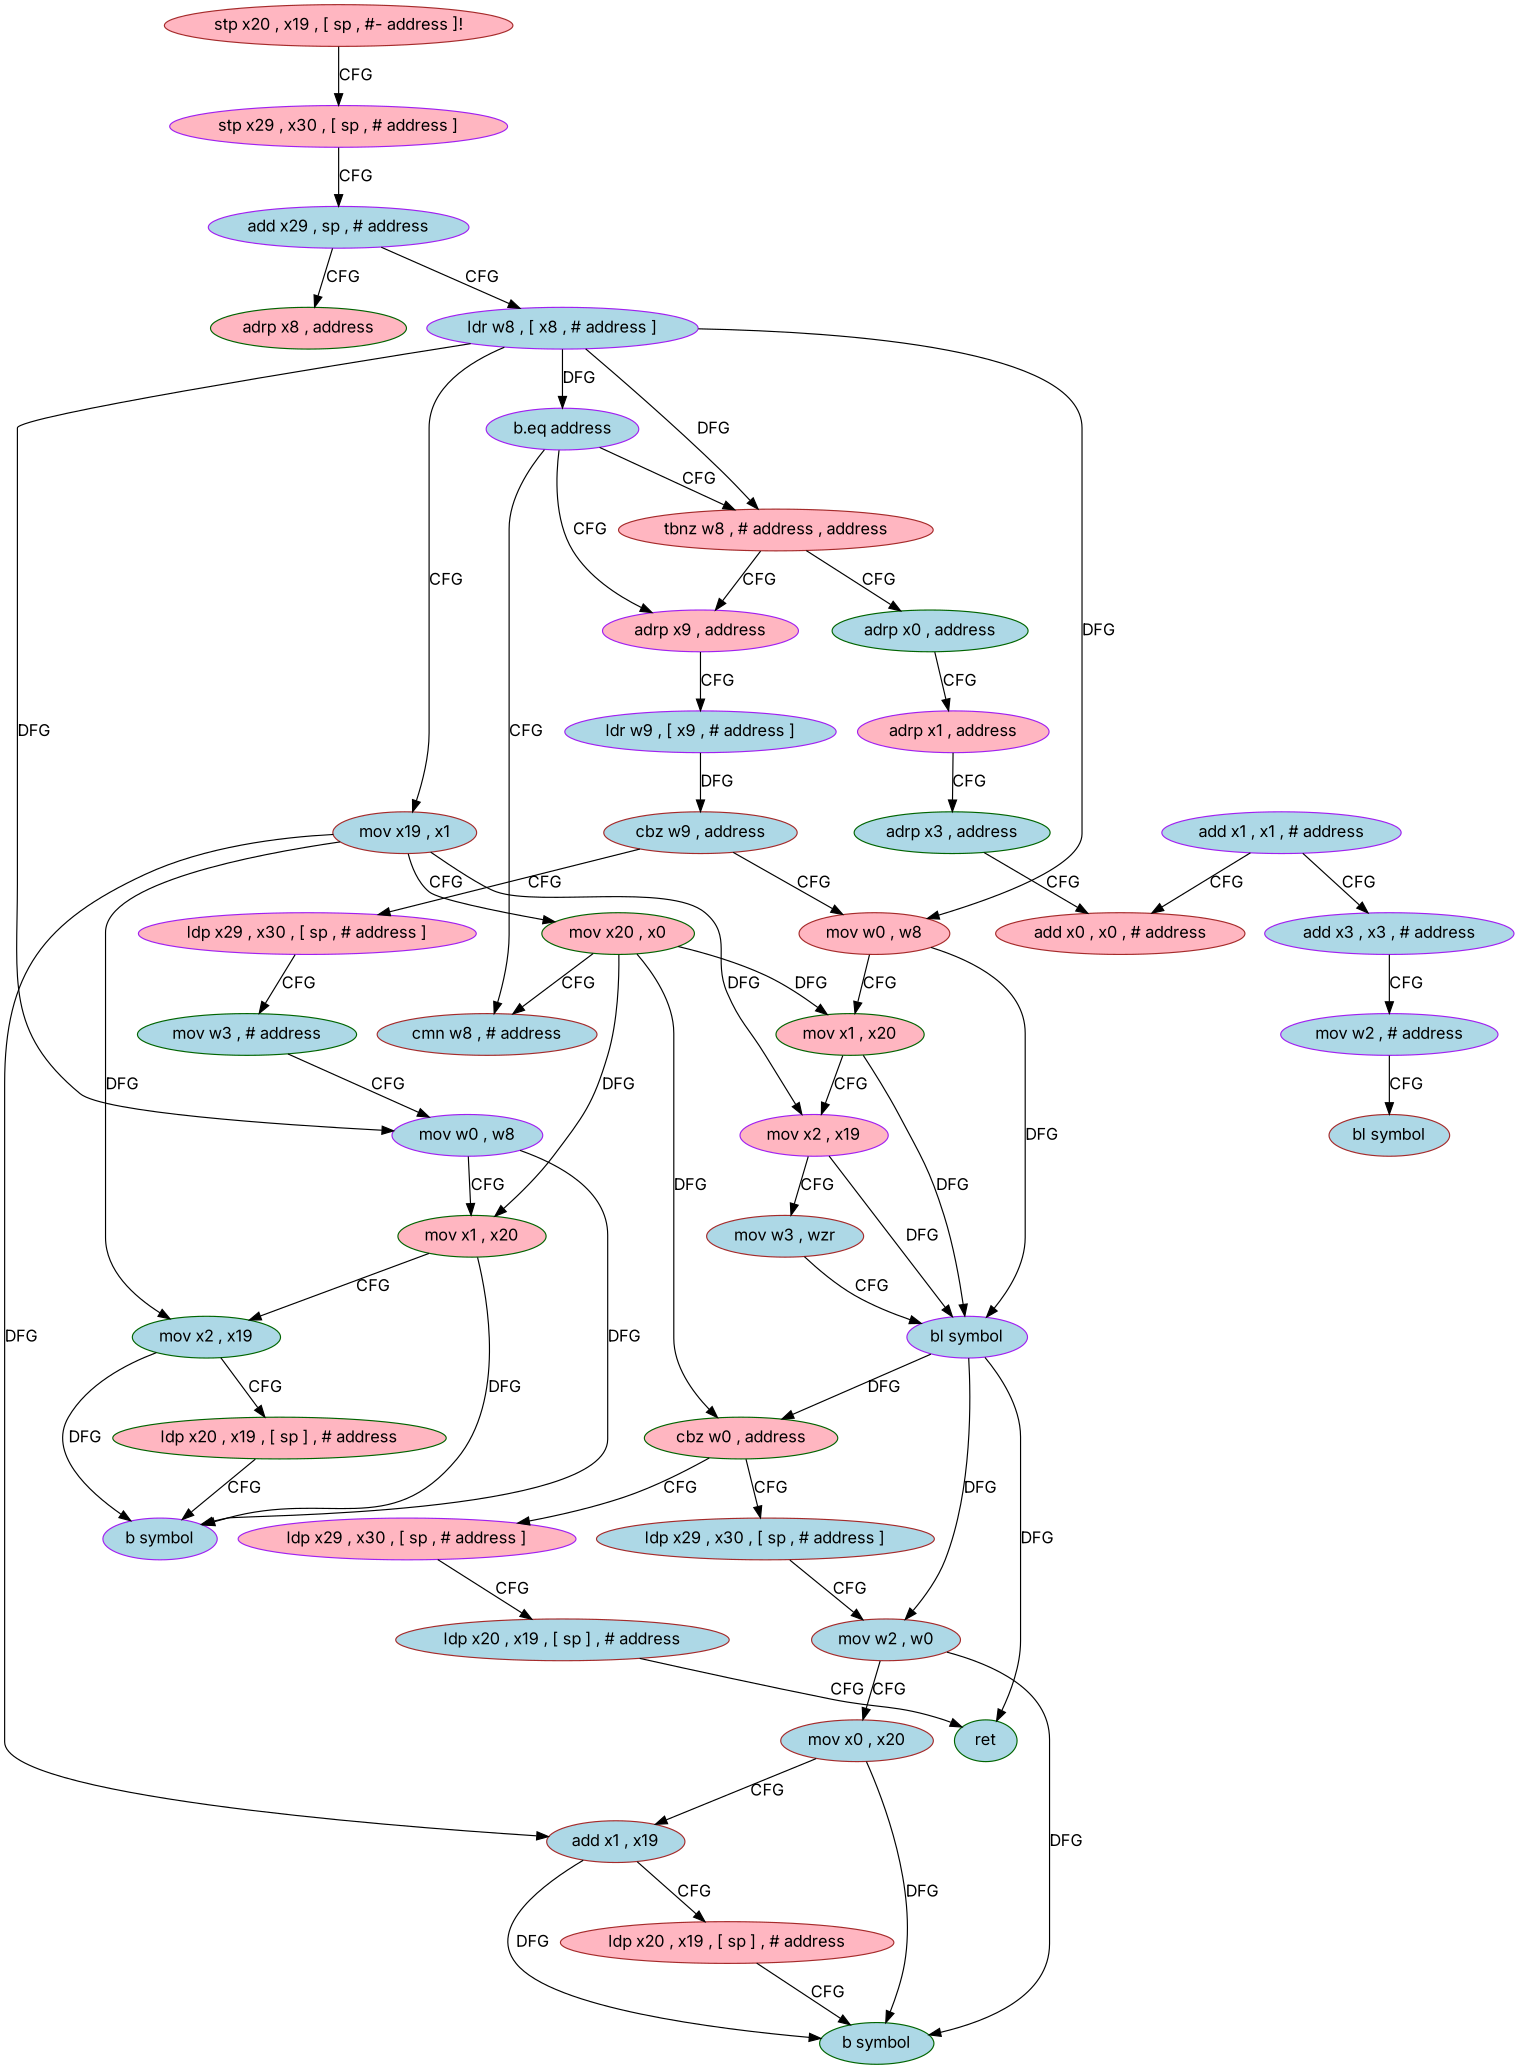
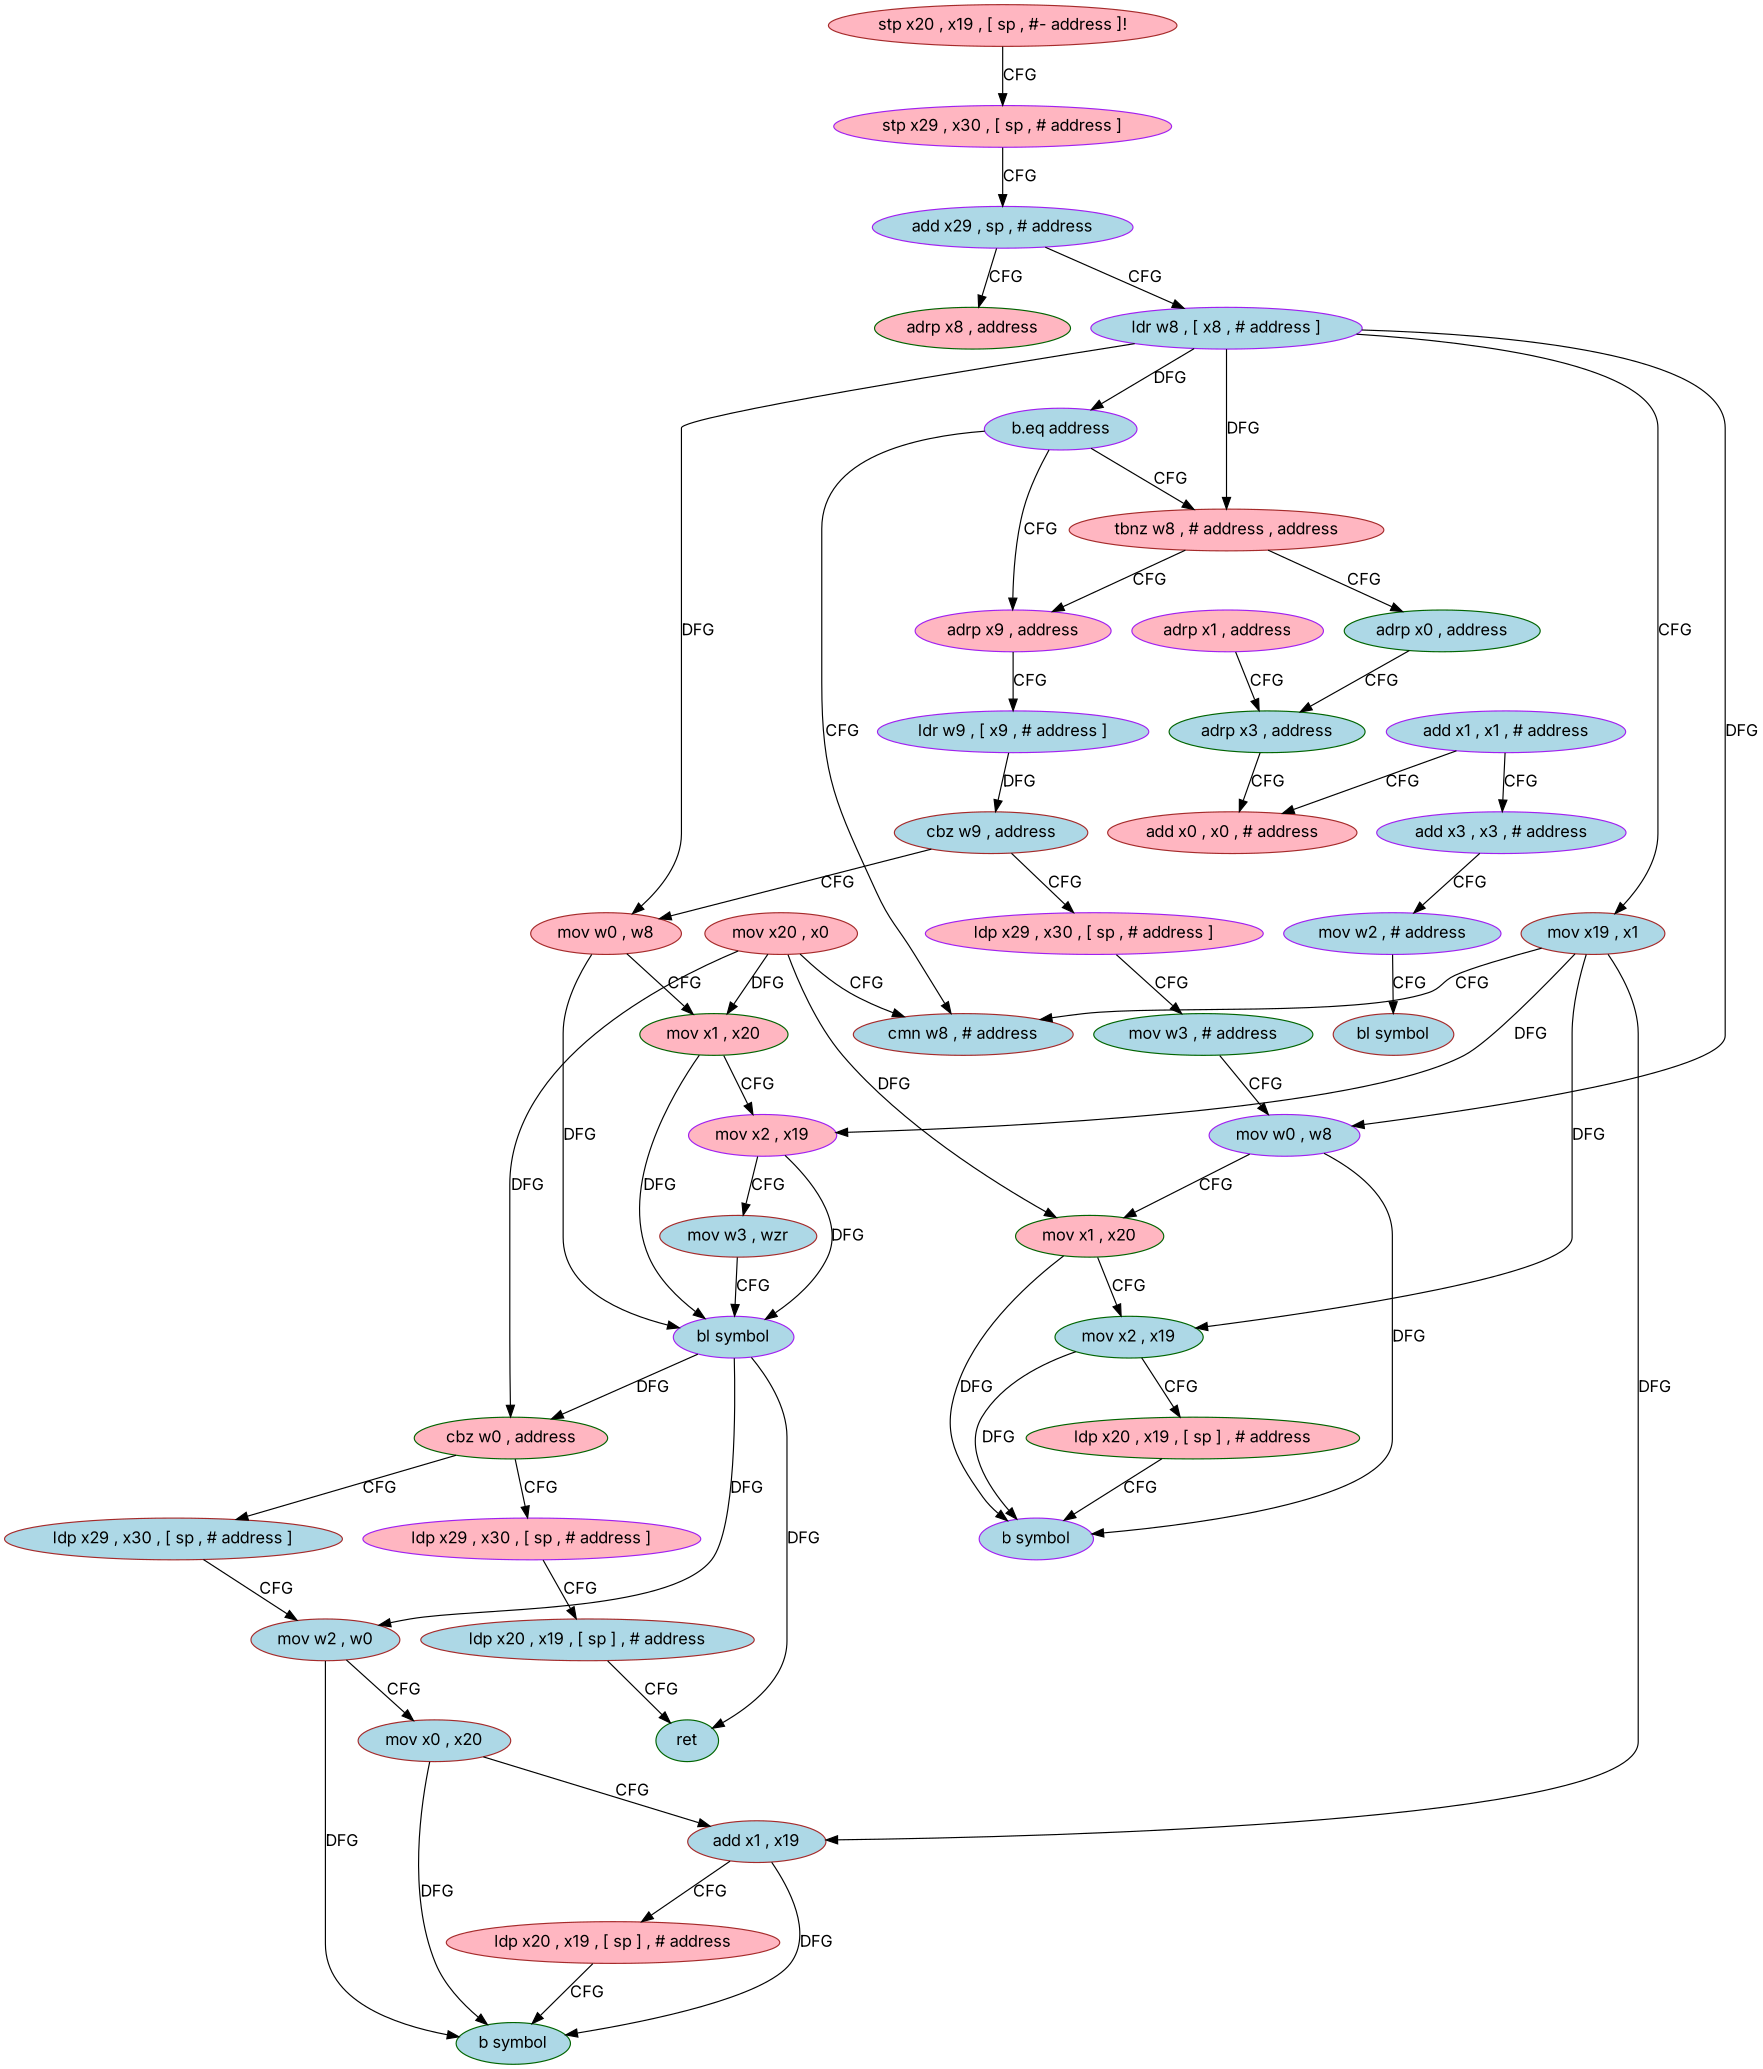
(940, 676) -> (1360, 678)
(464, 904) -> (1302, 1008)
(618, 934) -> (781, 934)
